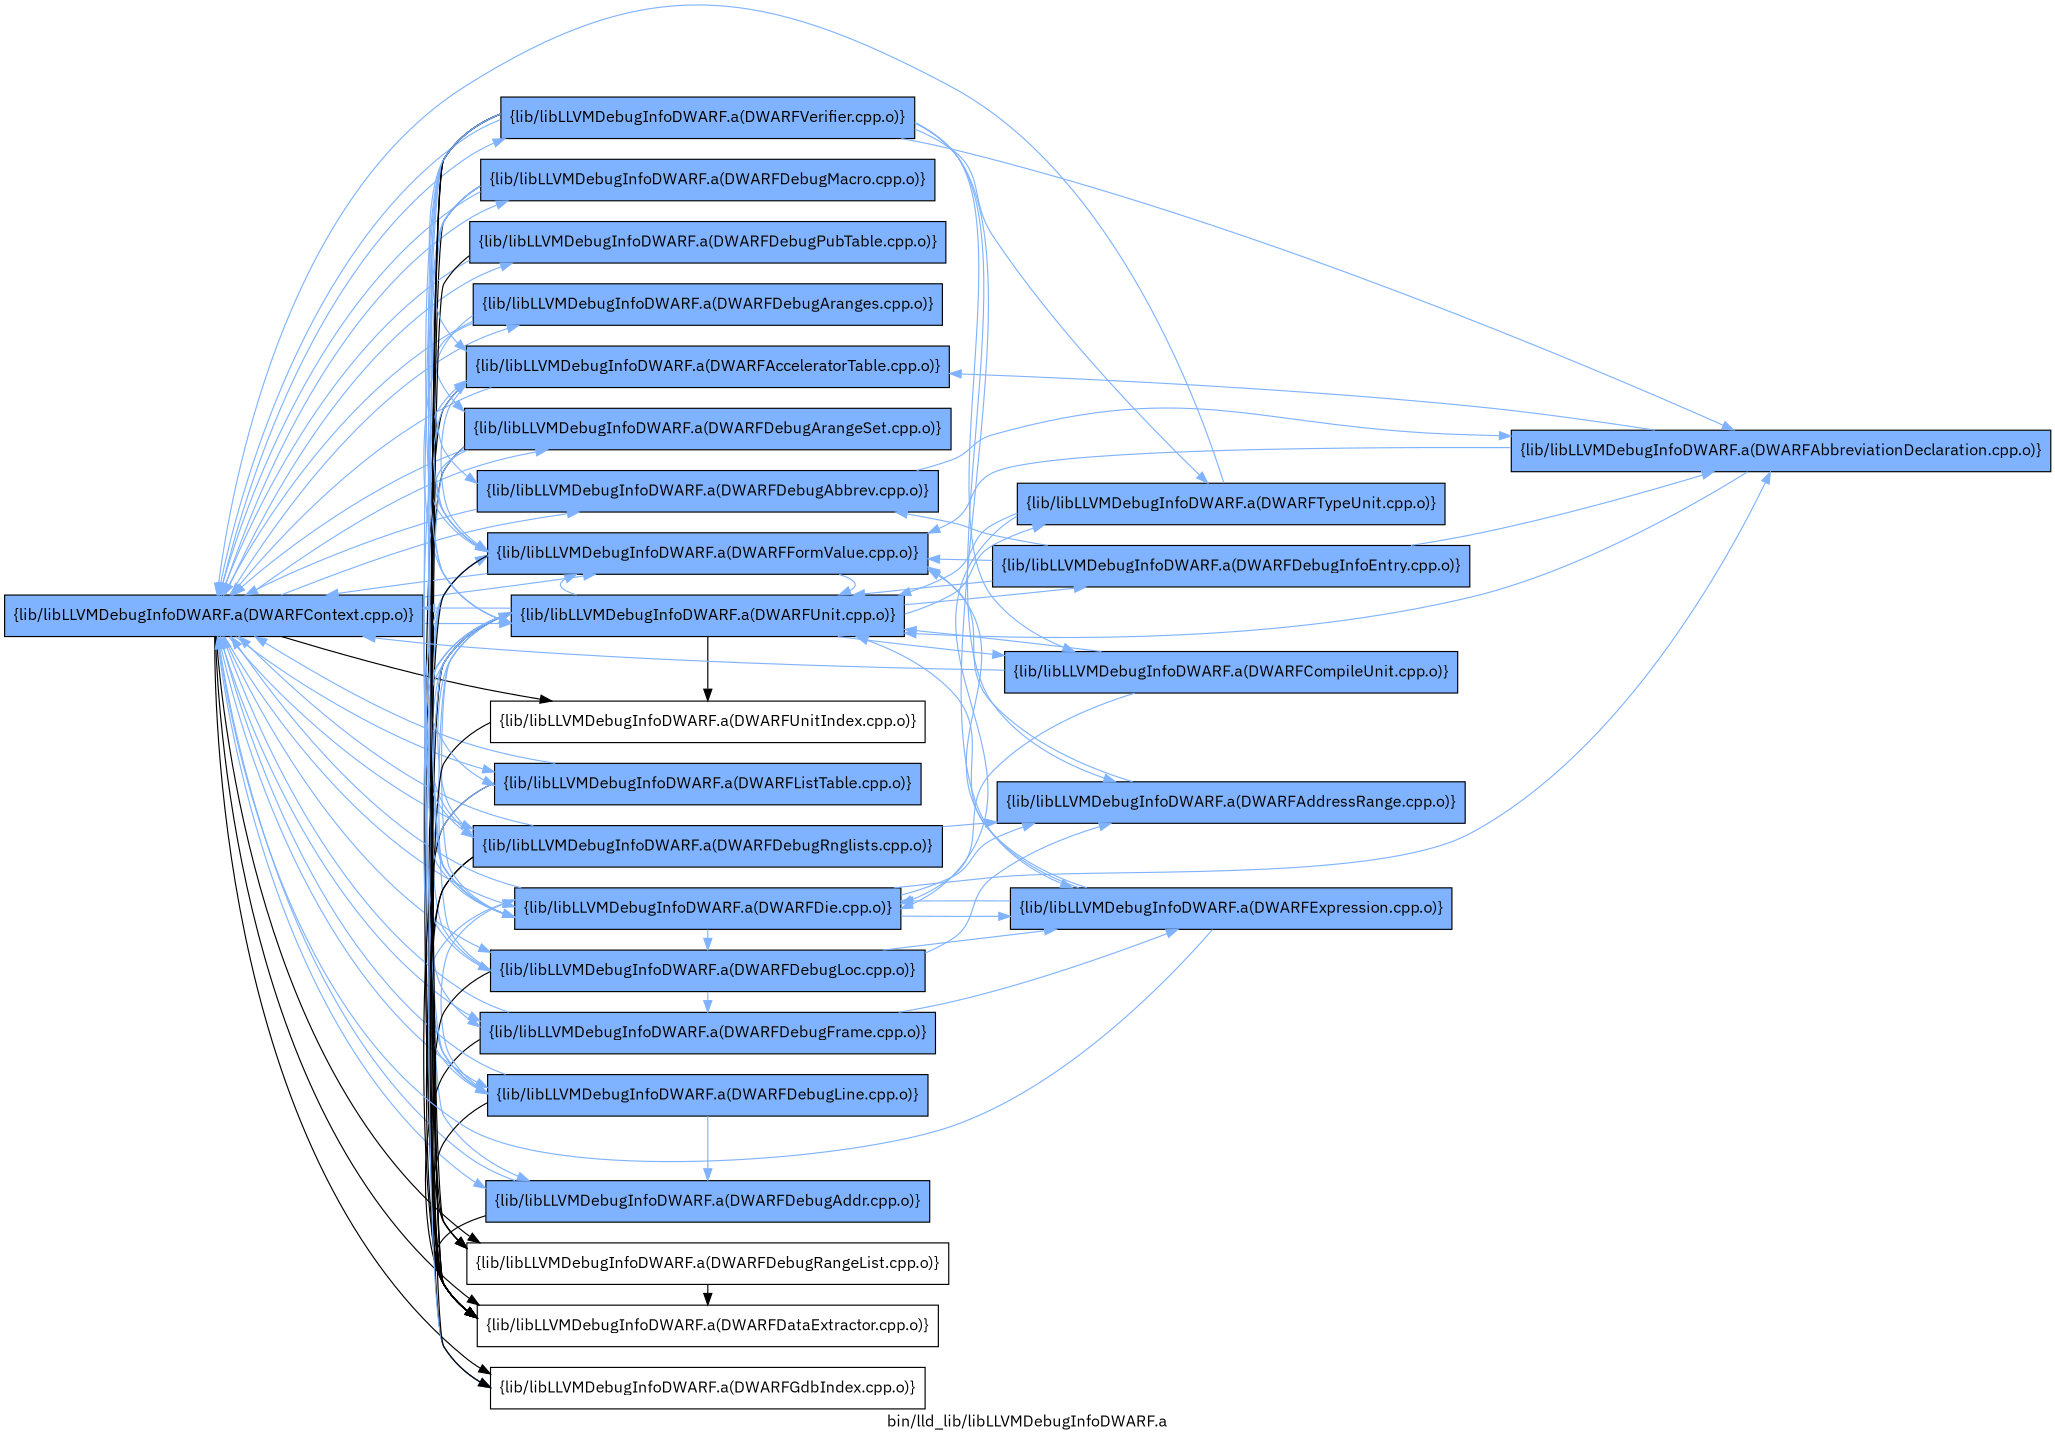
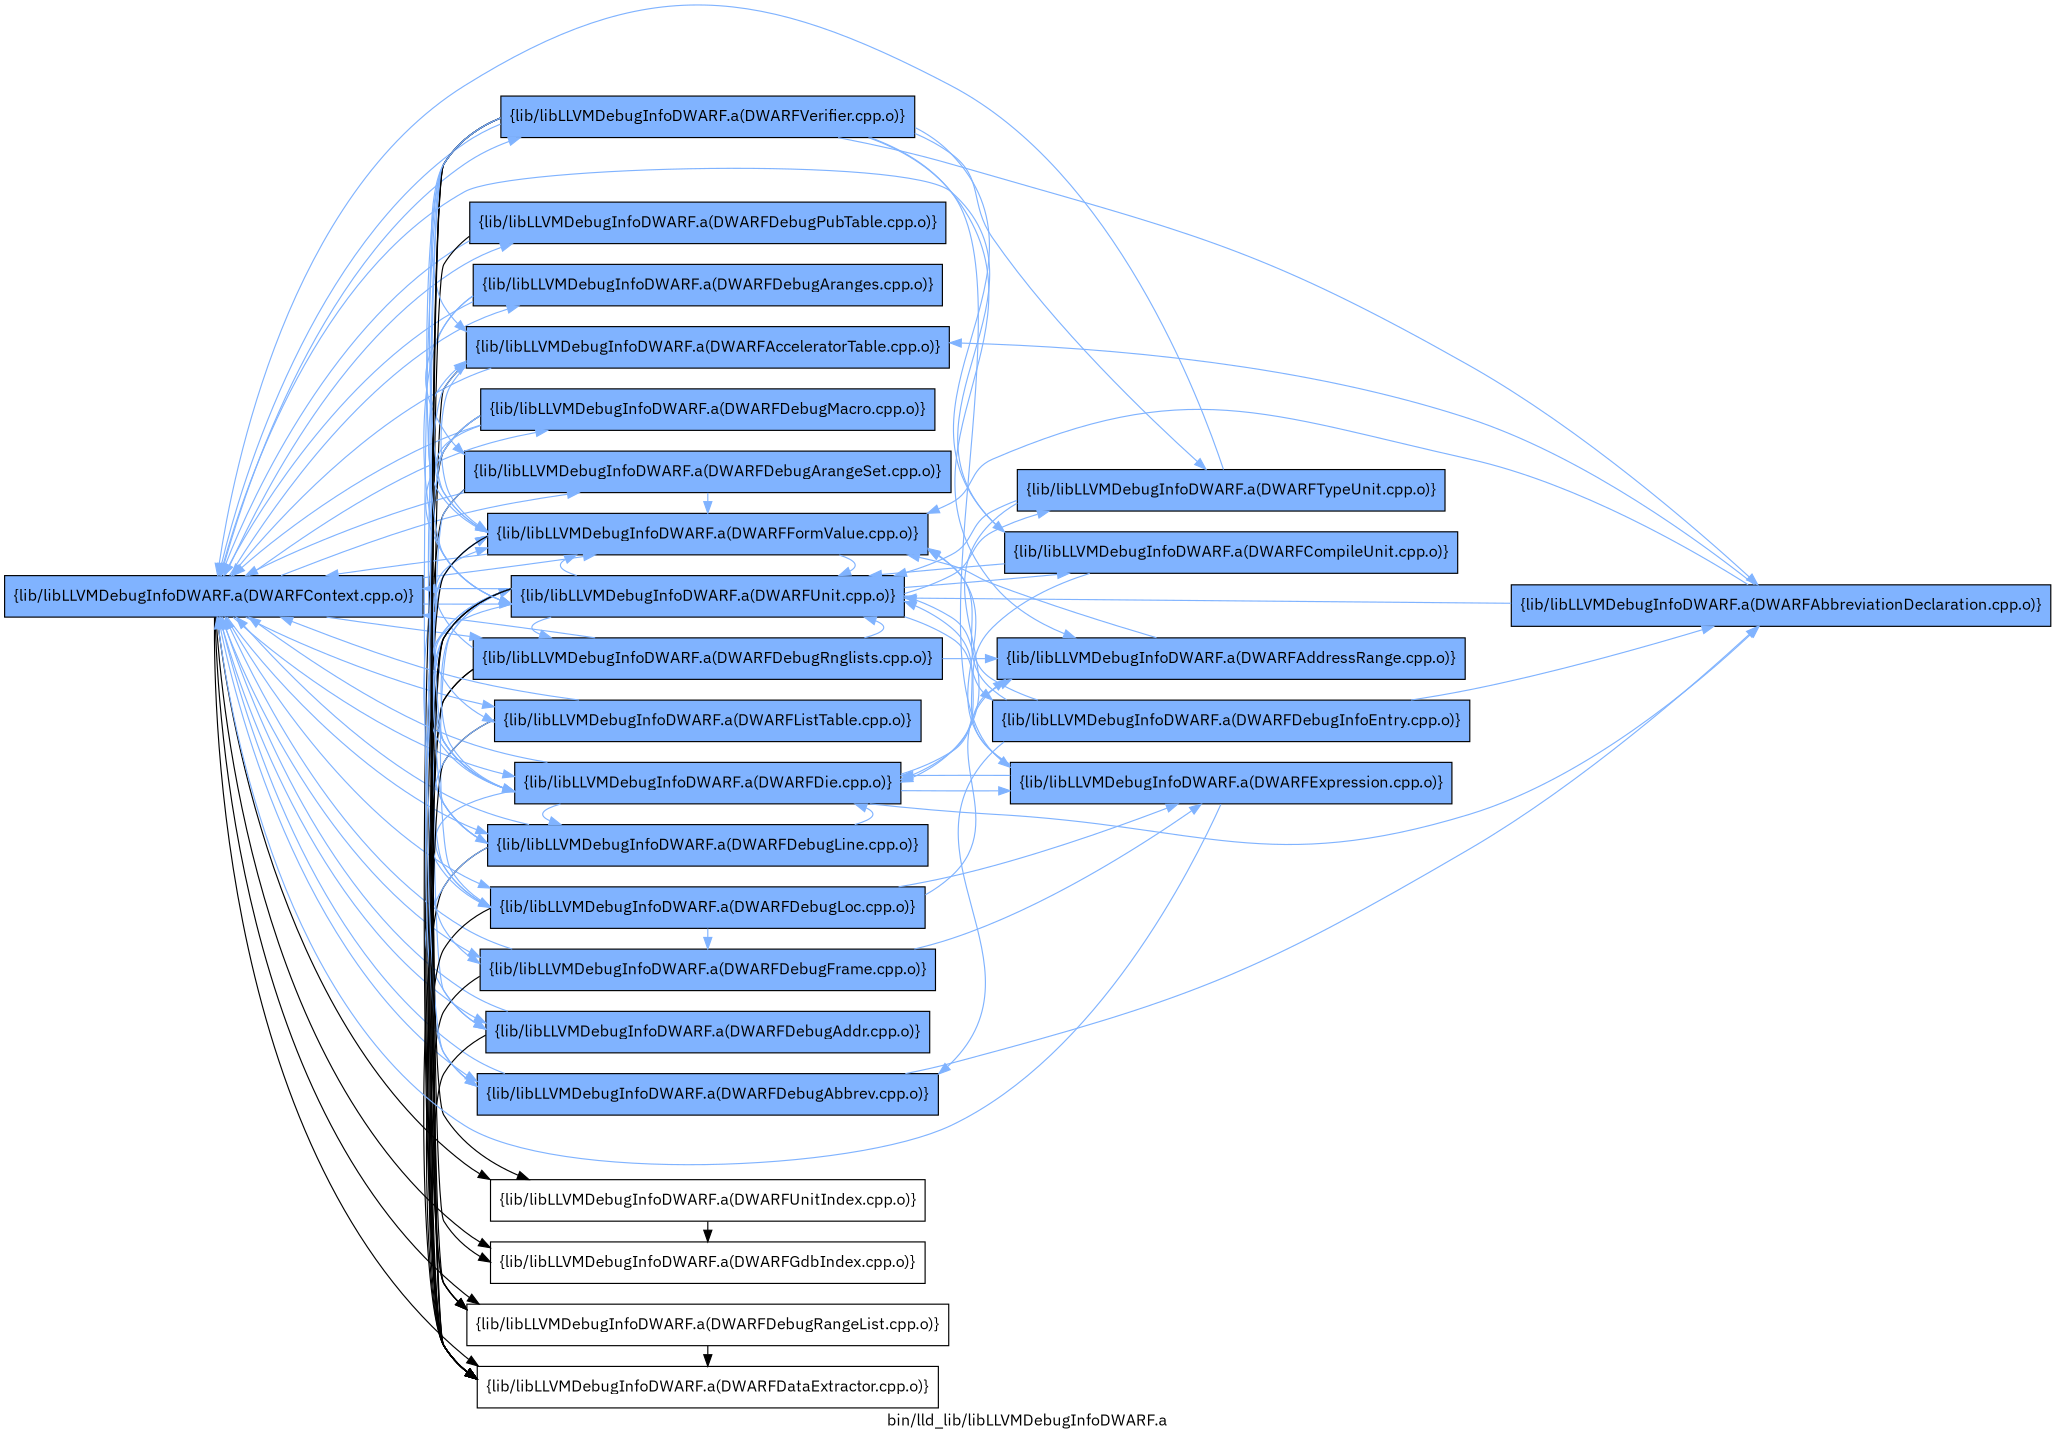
(429, 988) -> (426, 821)
